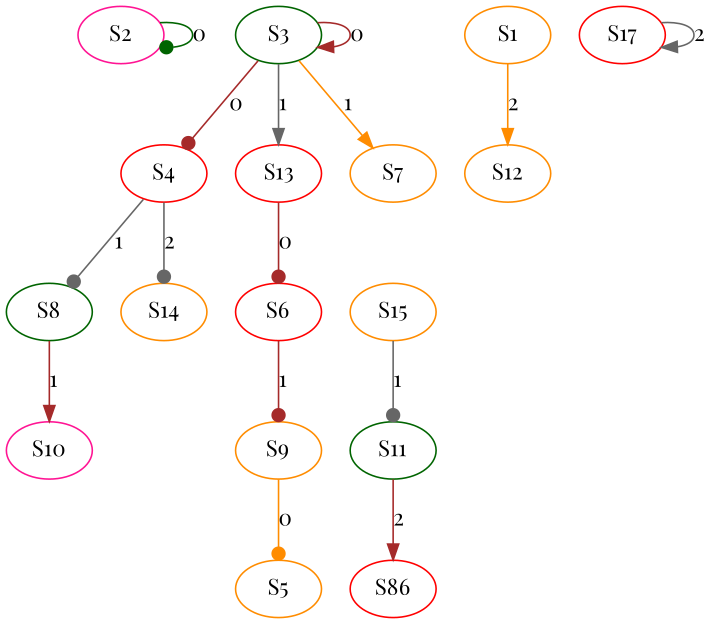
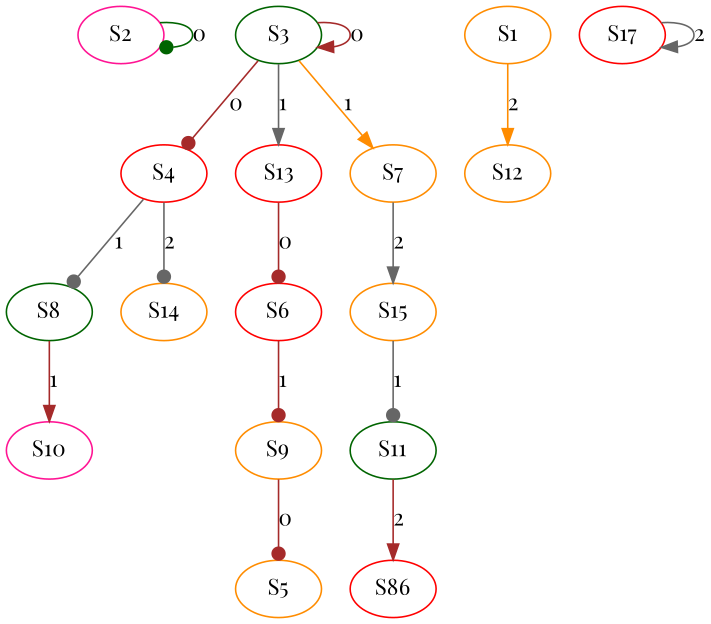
none -> (393, 235)
(279, 513) -> (279, 513)
